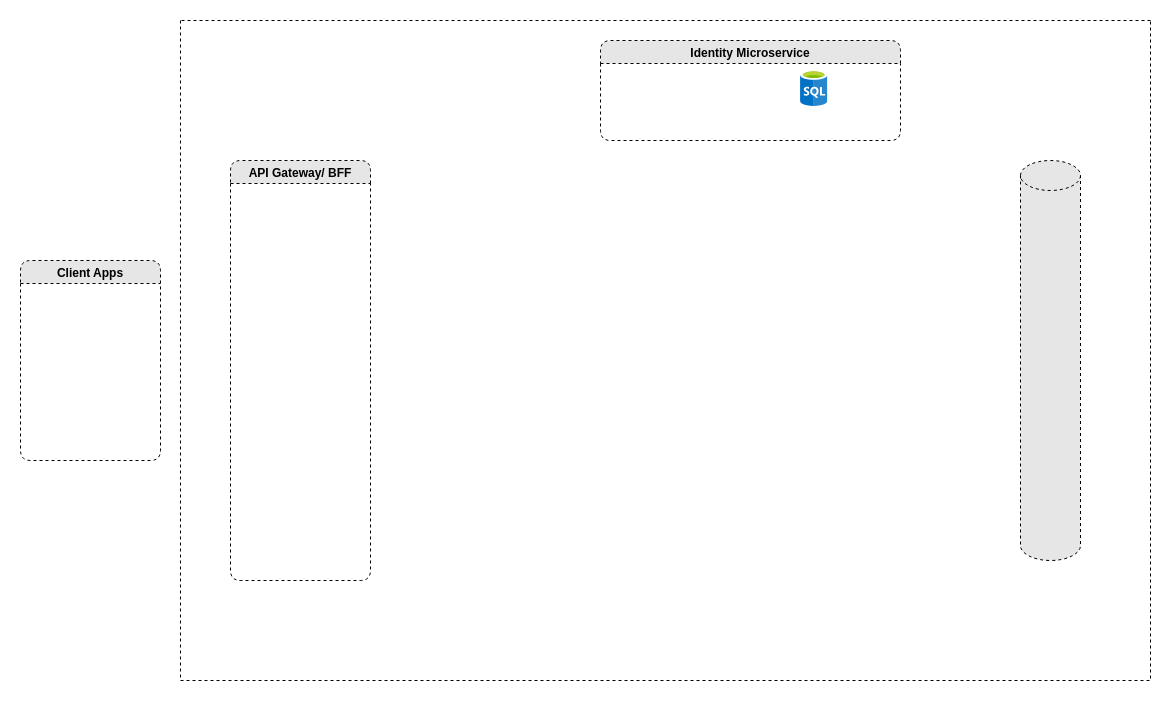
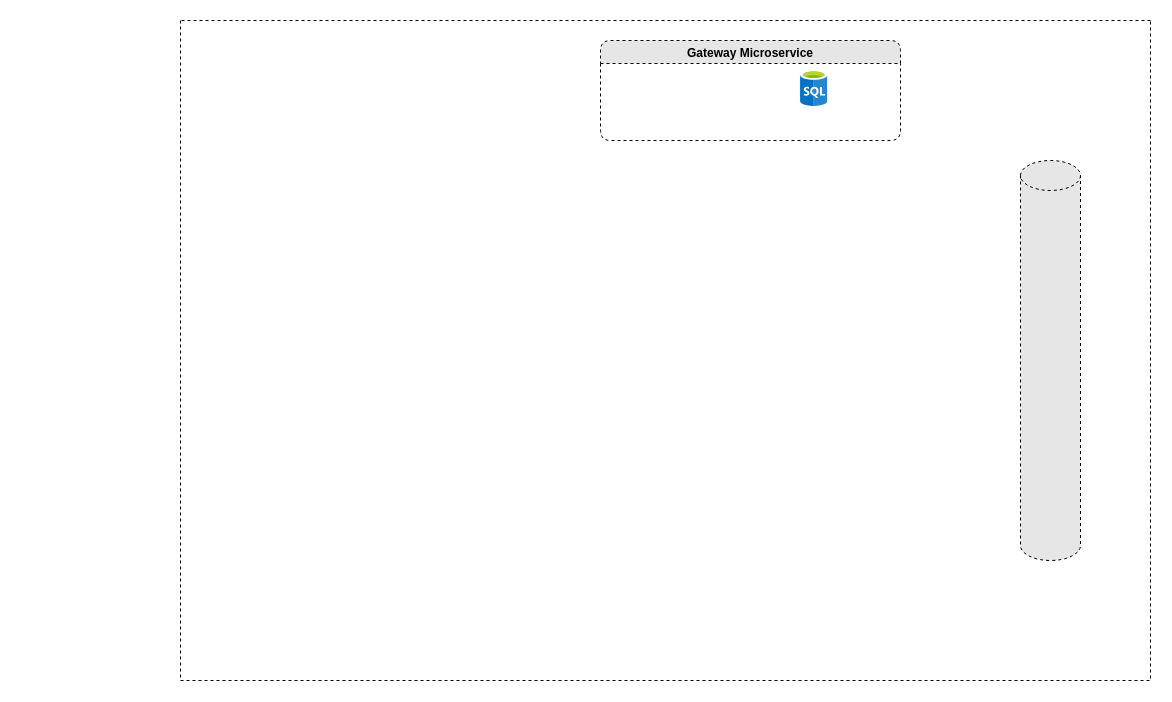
(750, 53) -> (750, 53)
(91, 361) -> none
(301, 371) -> none
